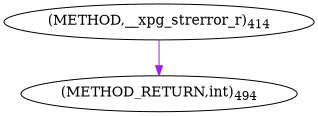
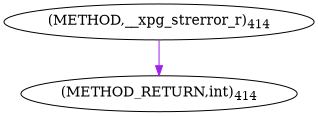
(246, 92) -> (246, 92)
